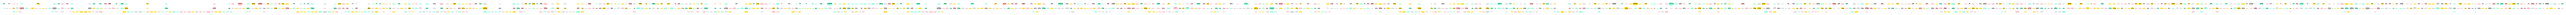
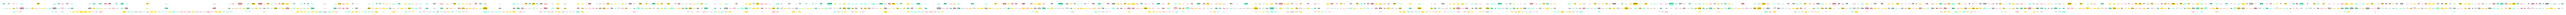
(1640, 4) -> (1640, 4)
(126, 8) -> (126, 8)
